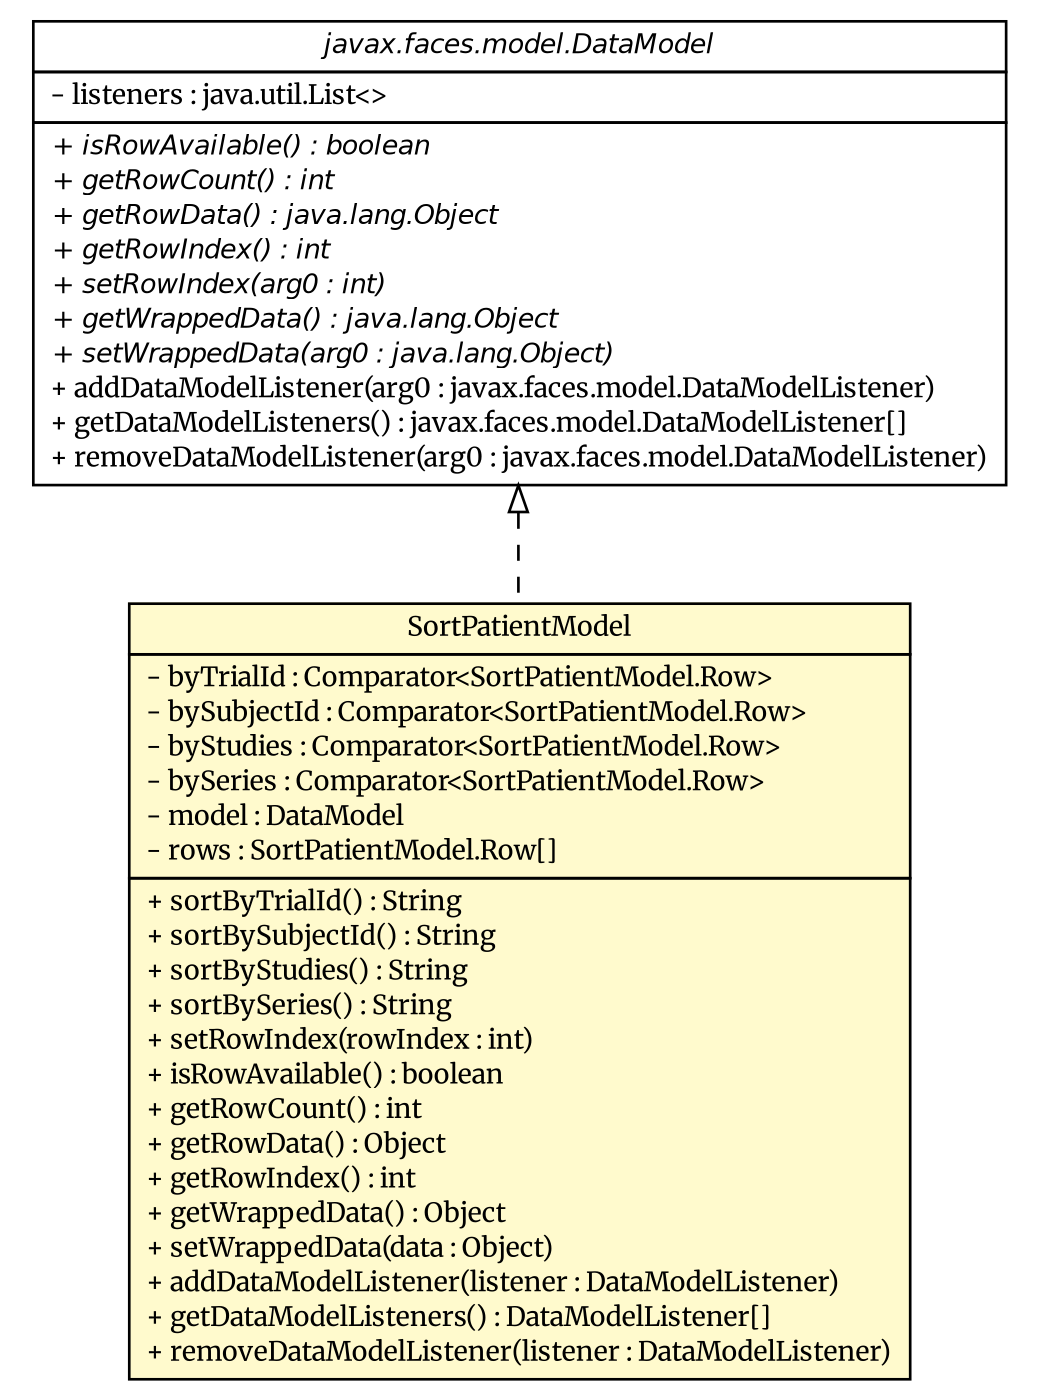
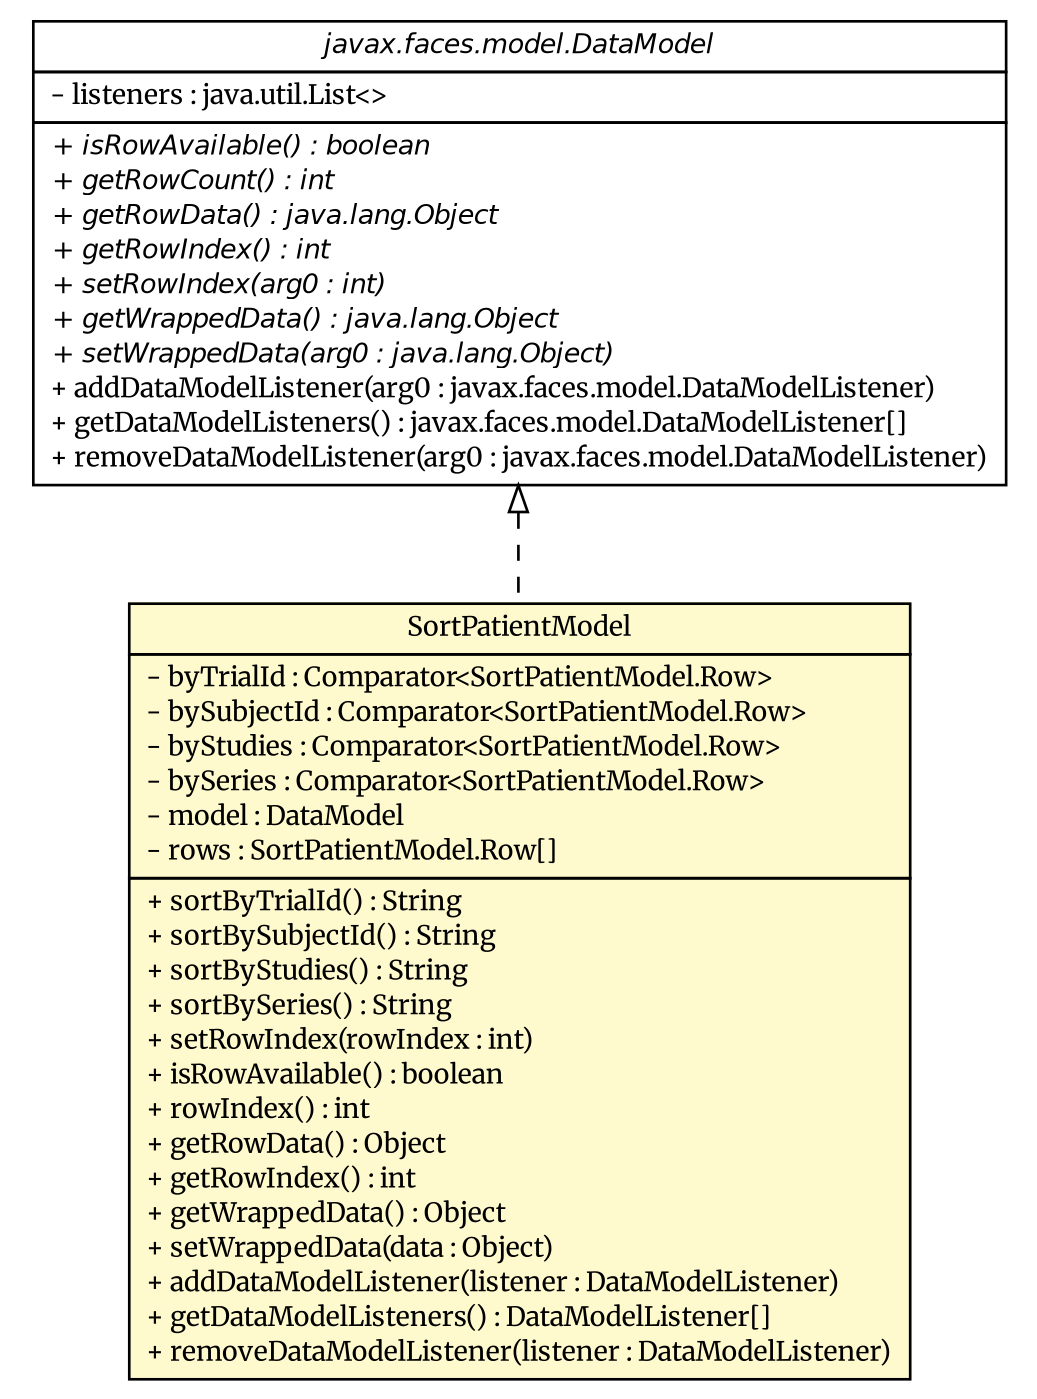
(285, 1110) -> (259, 1110)
